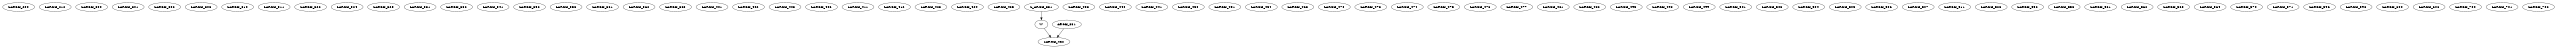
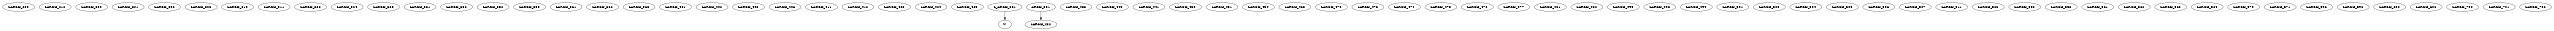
(493, 7) -> none
(1047, 32) -> none
